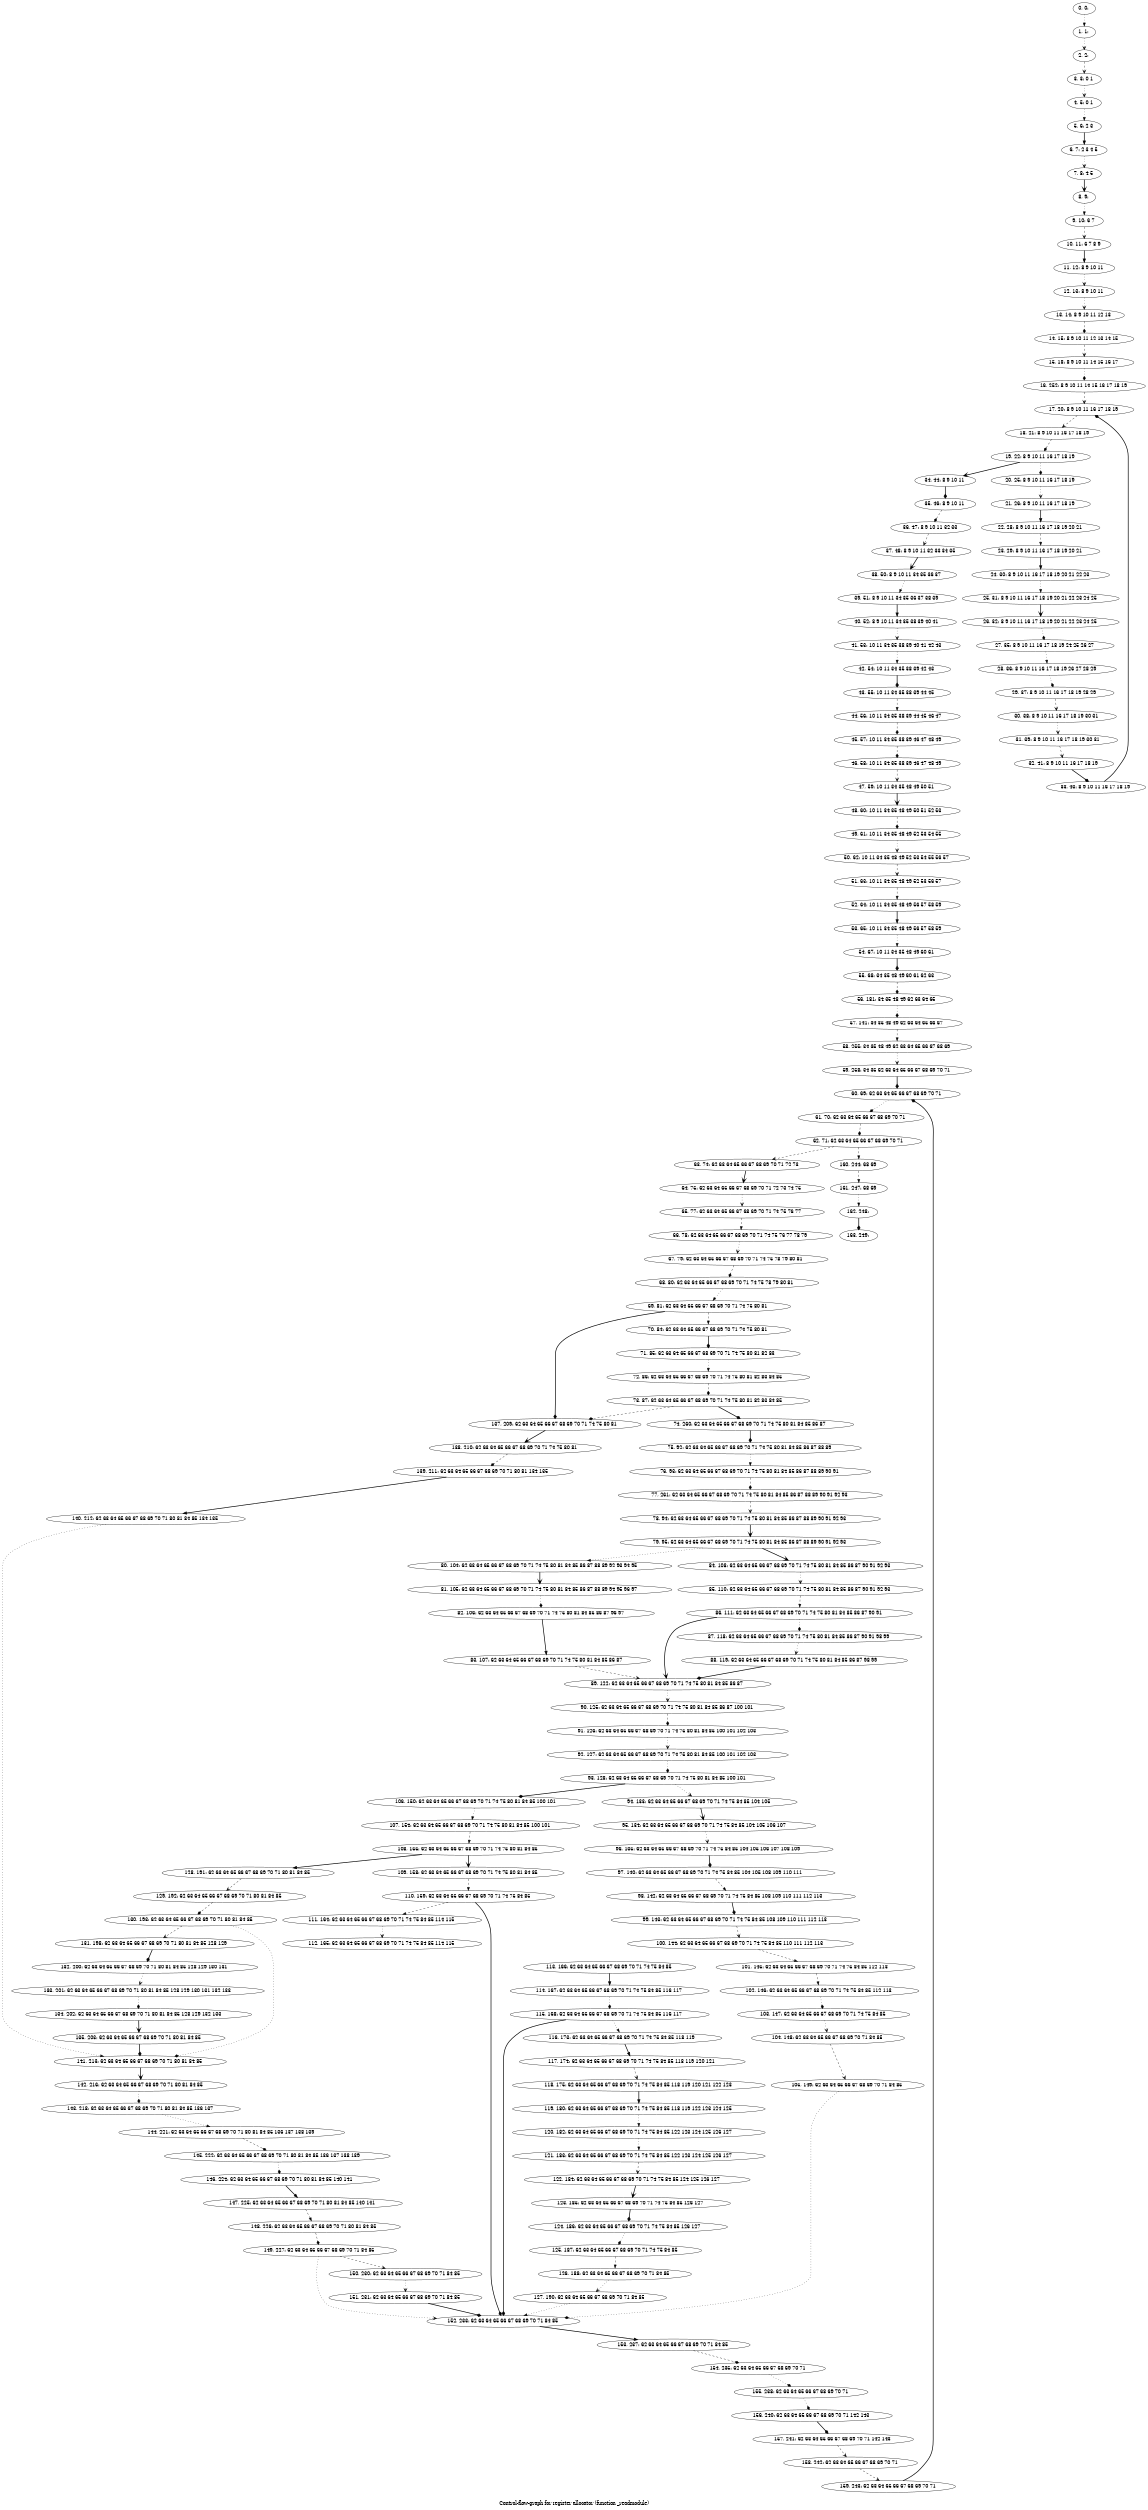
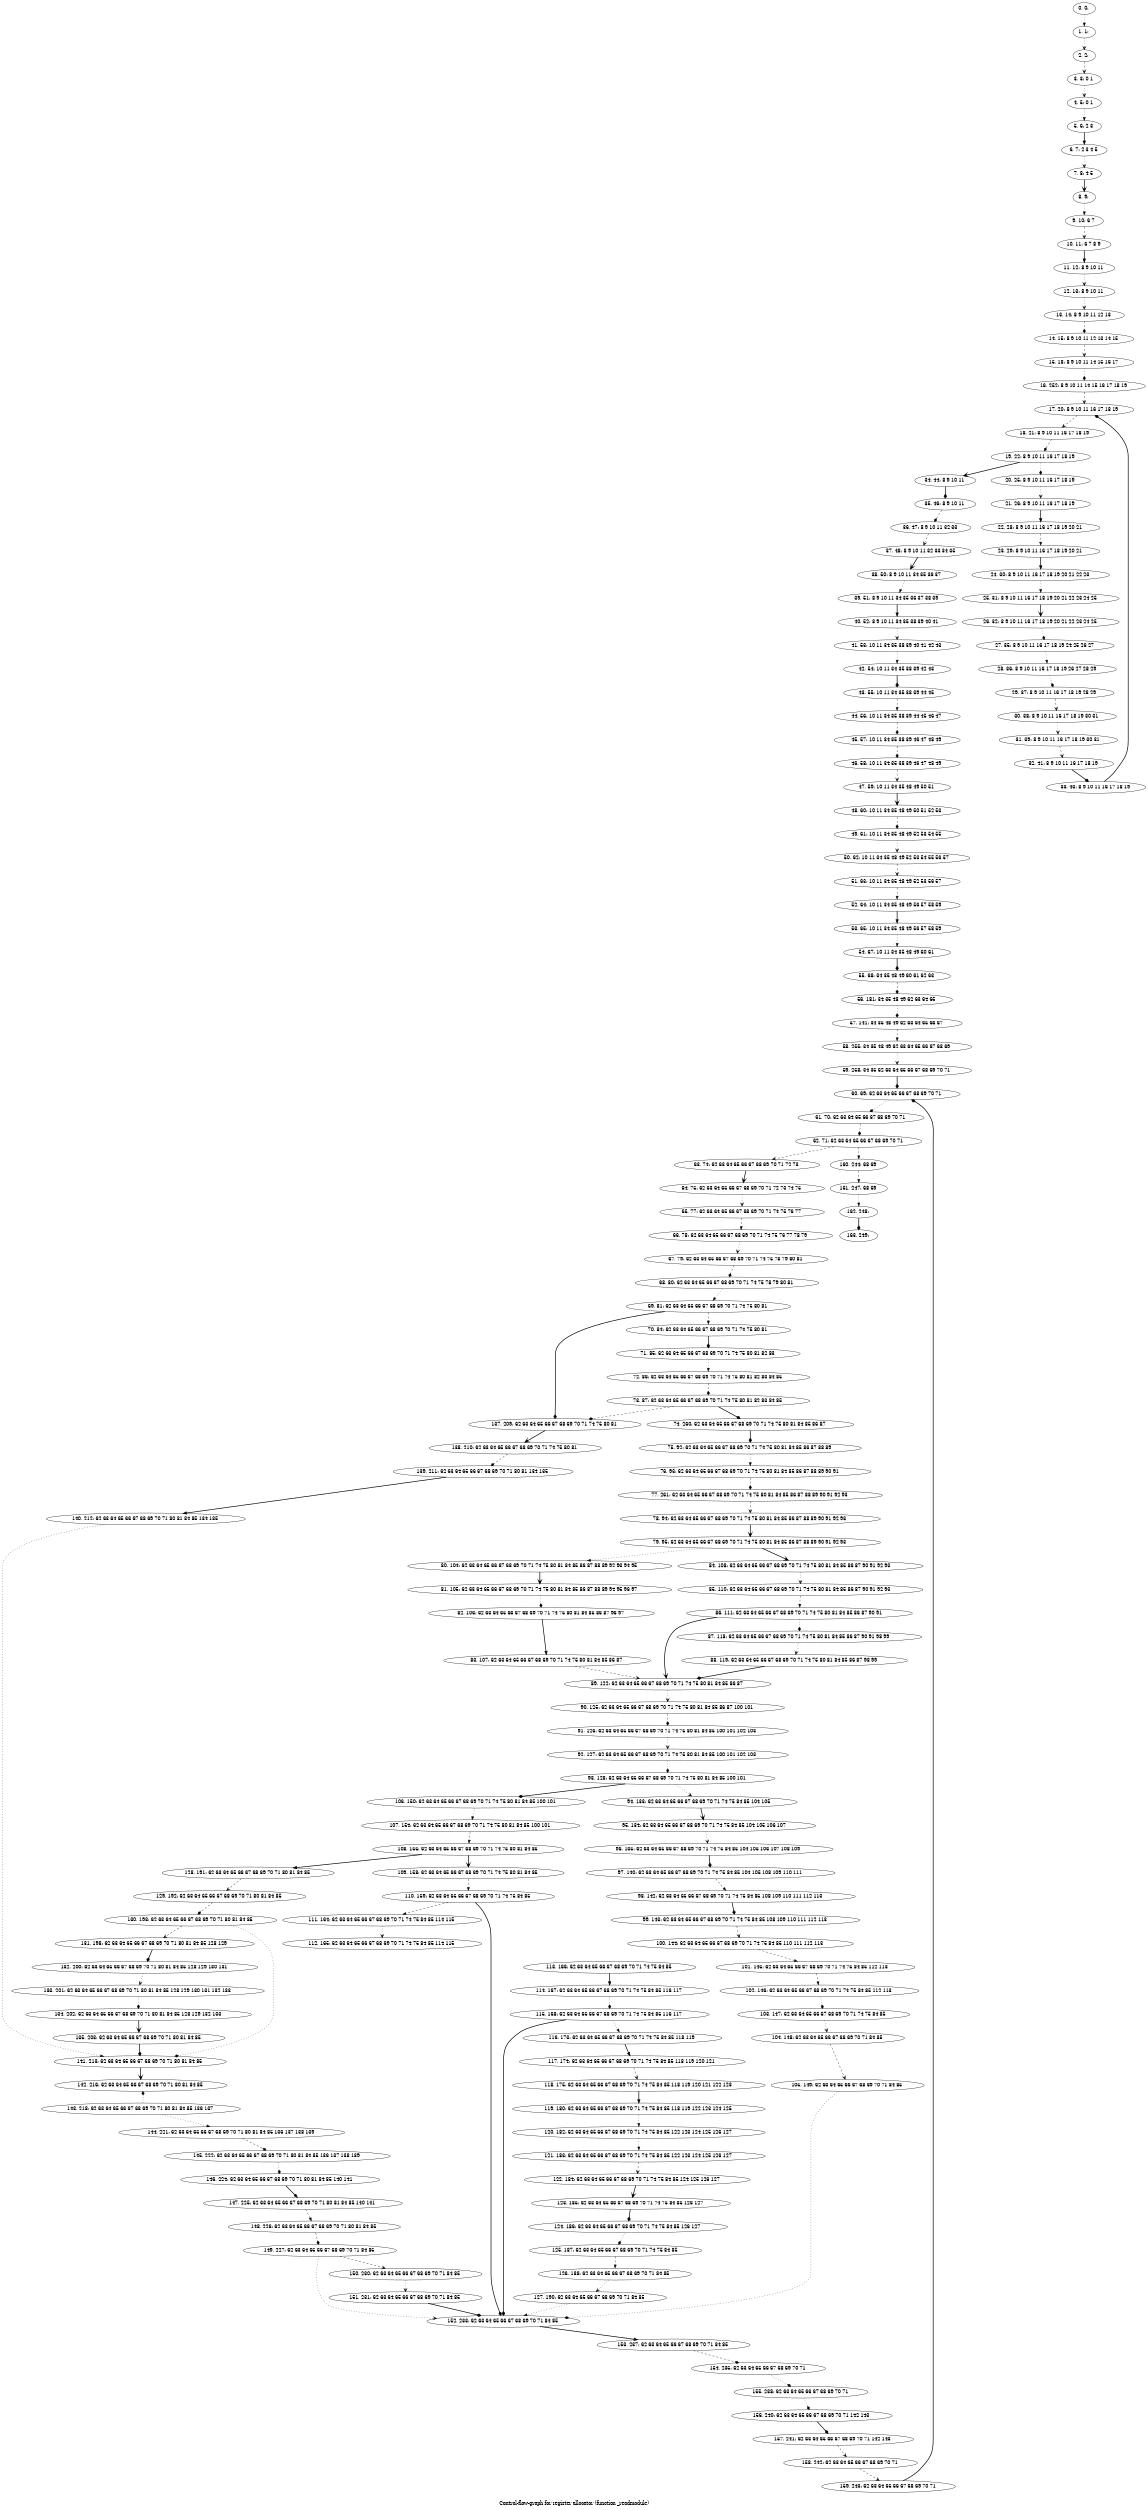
(139, 2095) -> (143, 2099)
